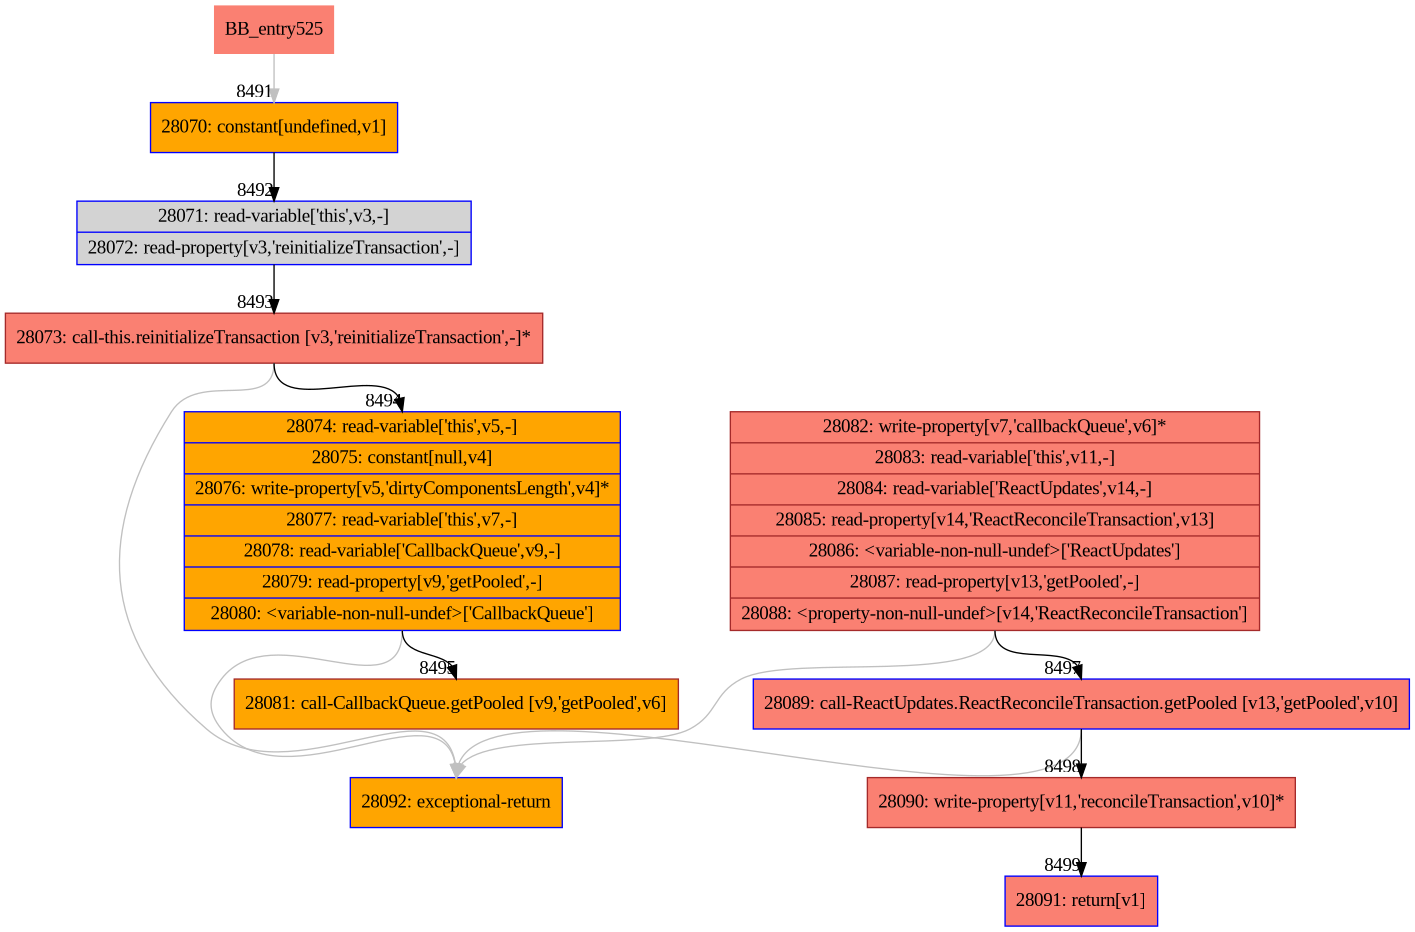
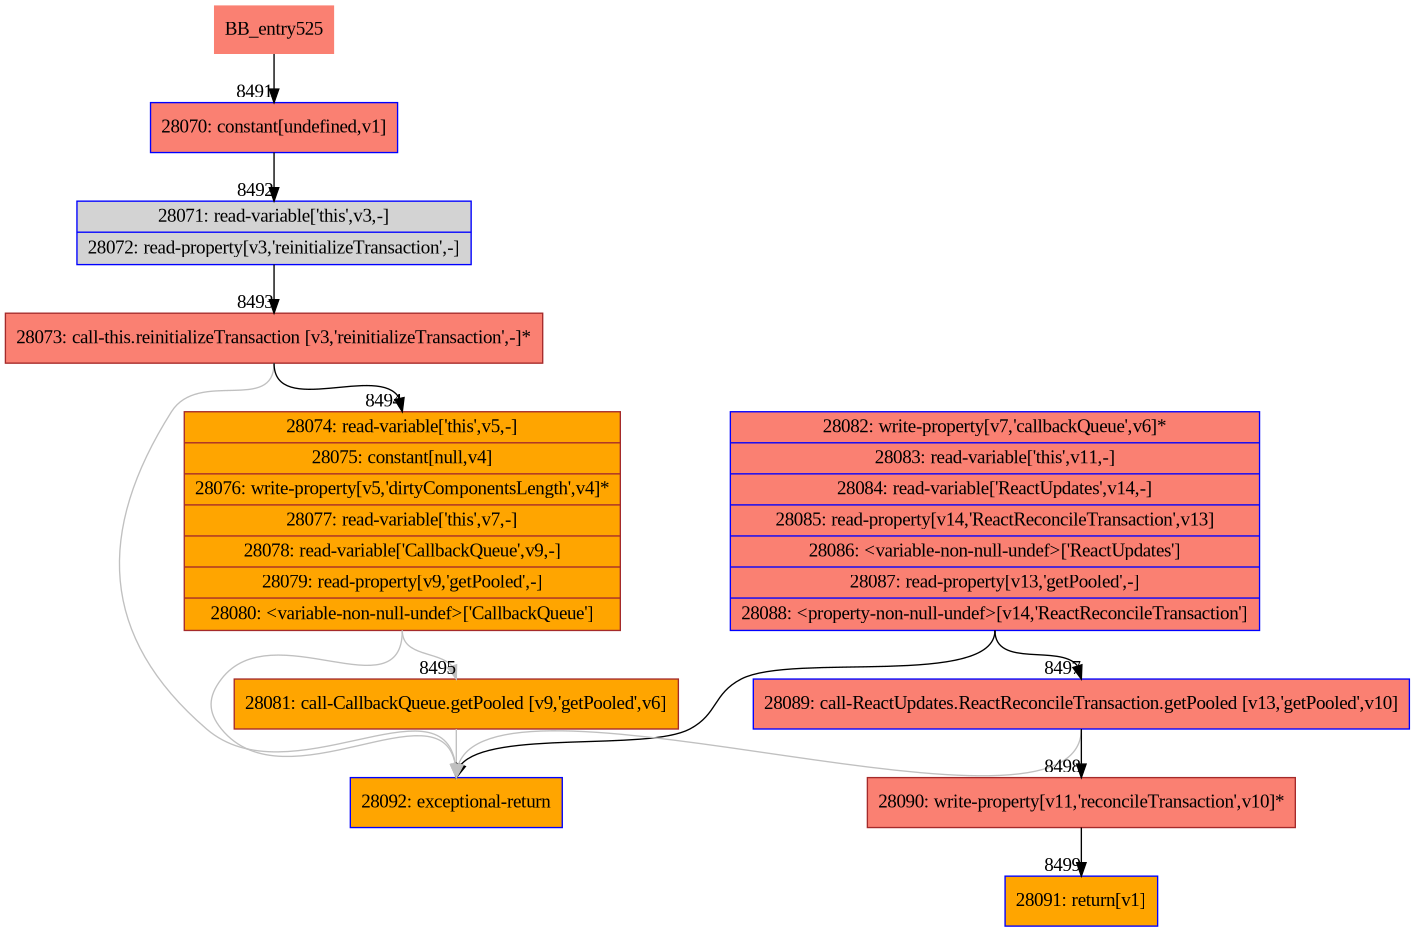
(274, 71) -> (274, 71)
(274, 128) -> (274, 128)
(402, 521) -> (402, 521)
(995, 521) -> (995, 521)
(423, 653) -> (423, 653)
(726, 690) -> (726, 690)
none -> (456, 746)
(1081, 901) -> (1081, 901)
